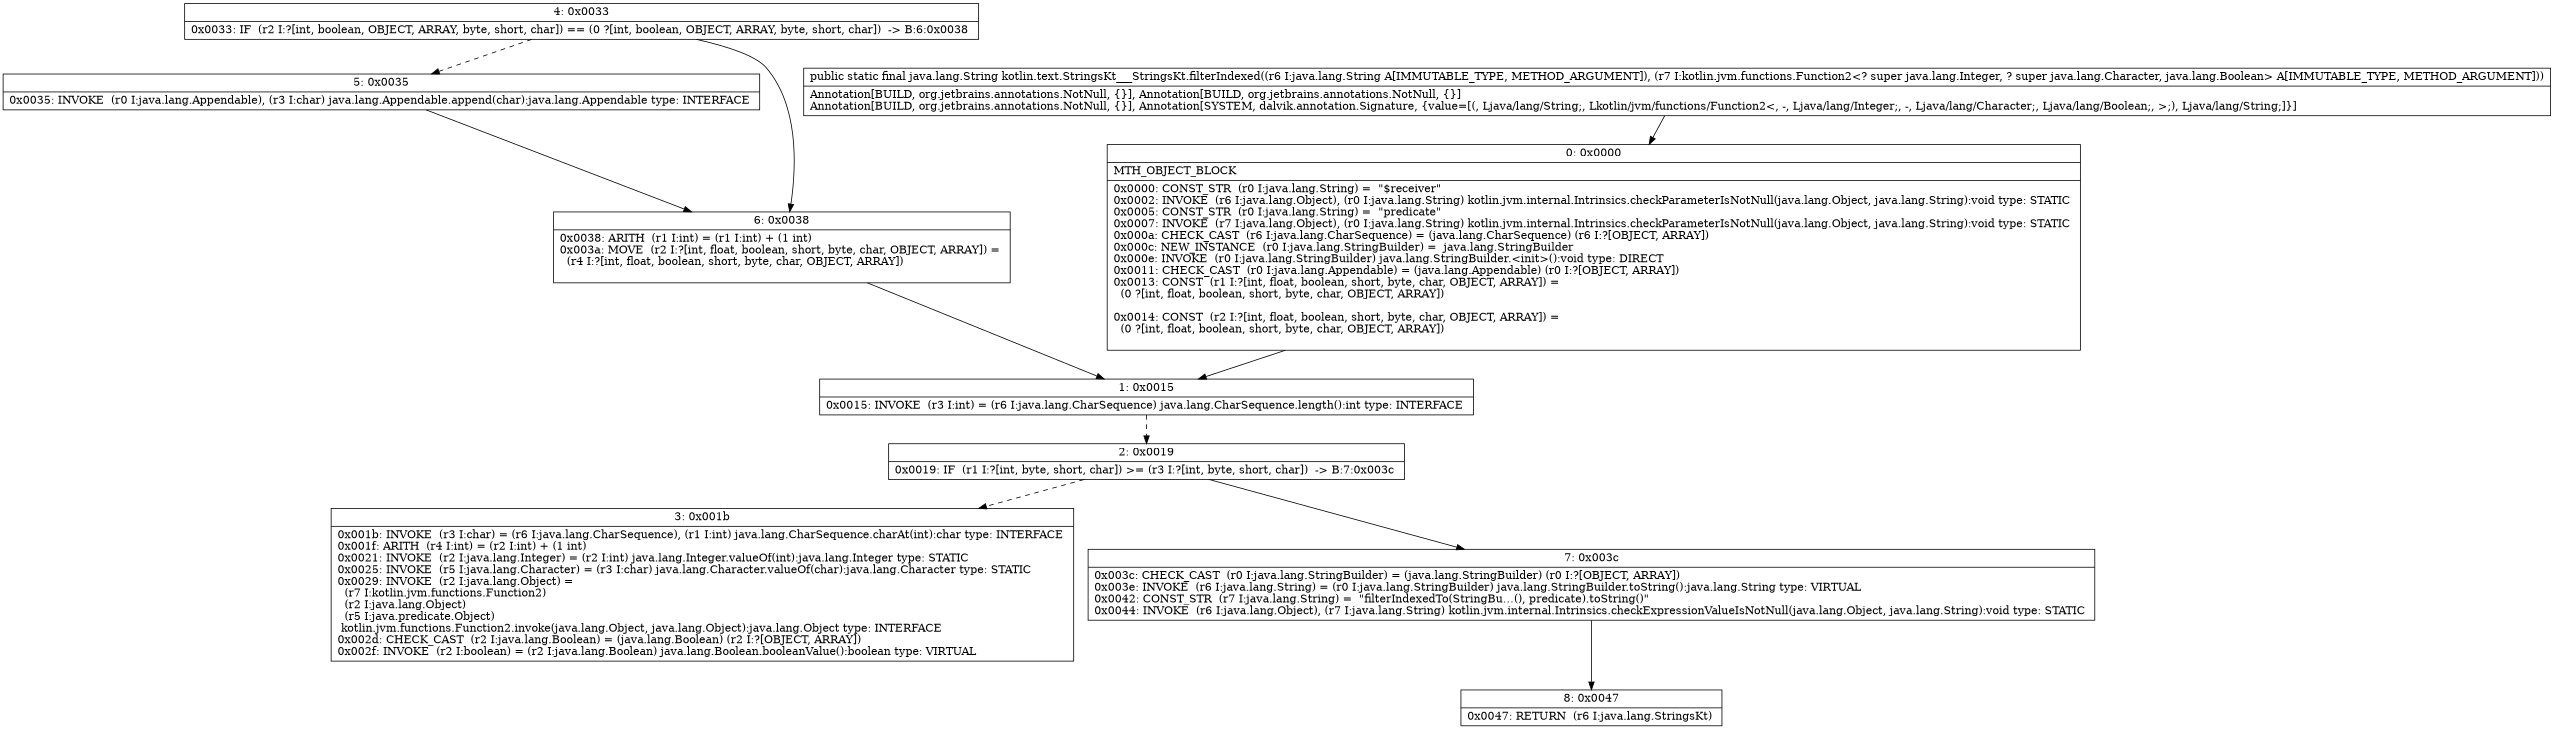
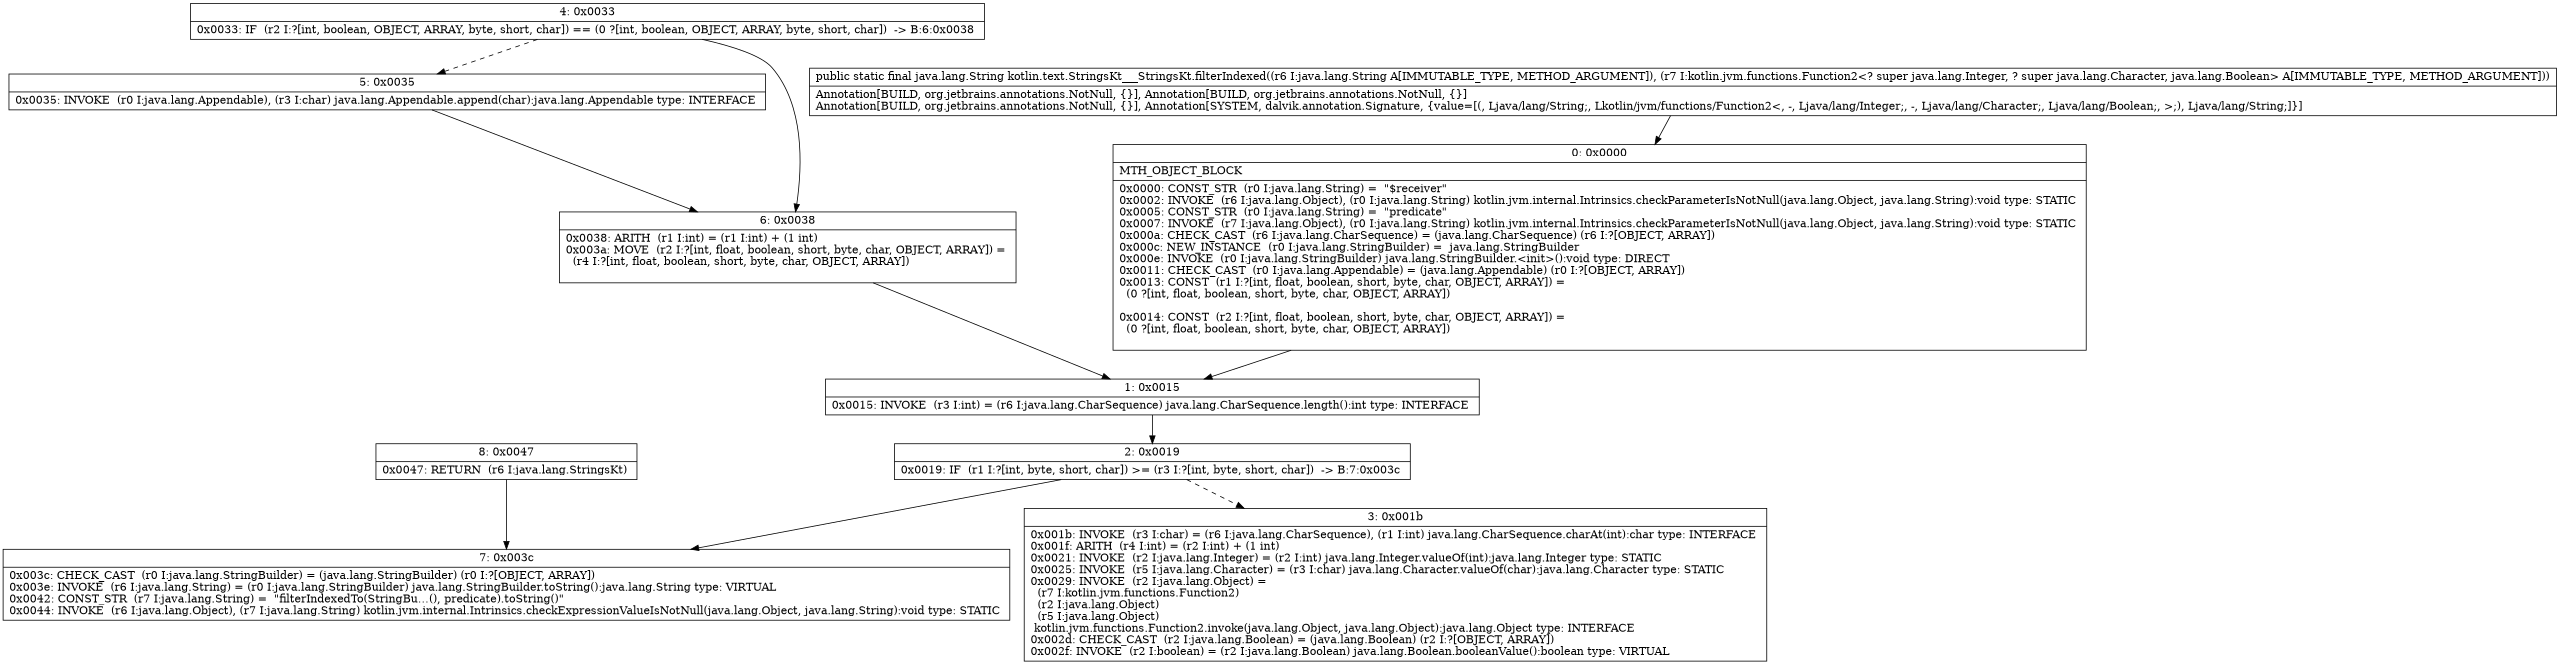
(1147, 425) -> (1152, 425)
(416, 617) -> (1095, 617)
(1591, 651) -> (506, 510)
